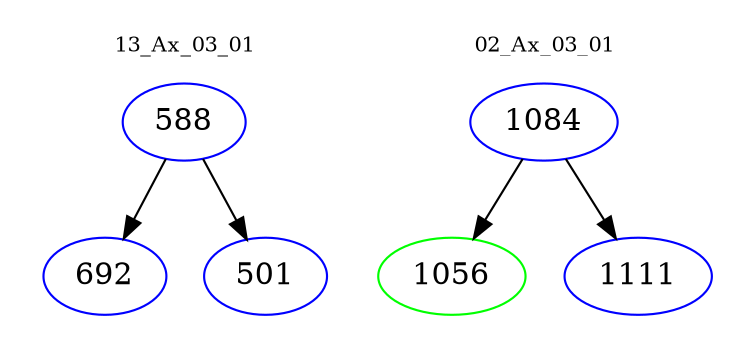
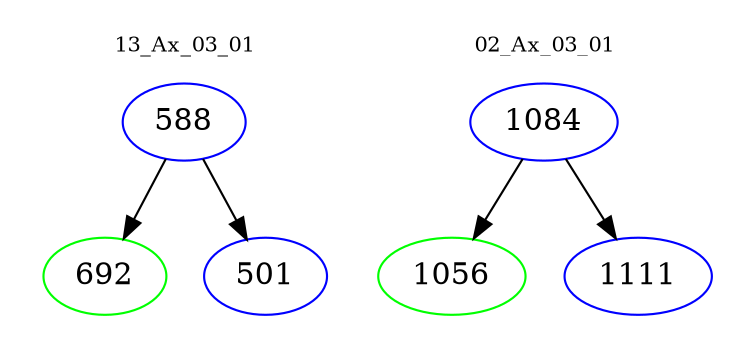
(105, 276) -> (105, 276)
